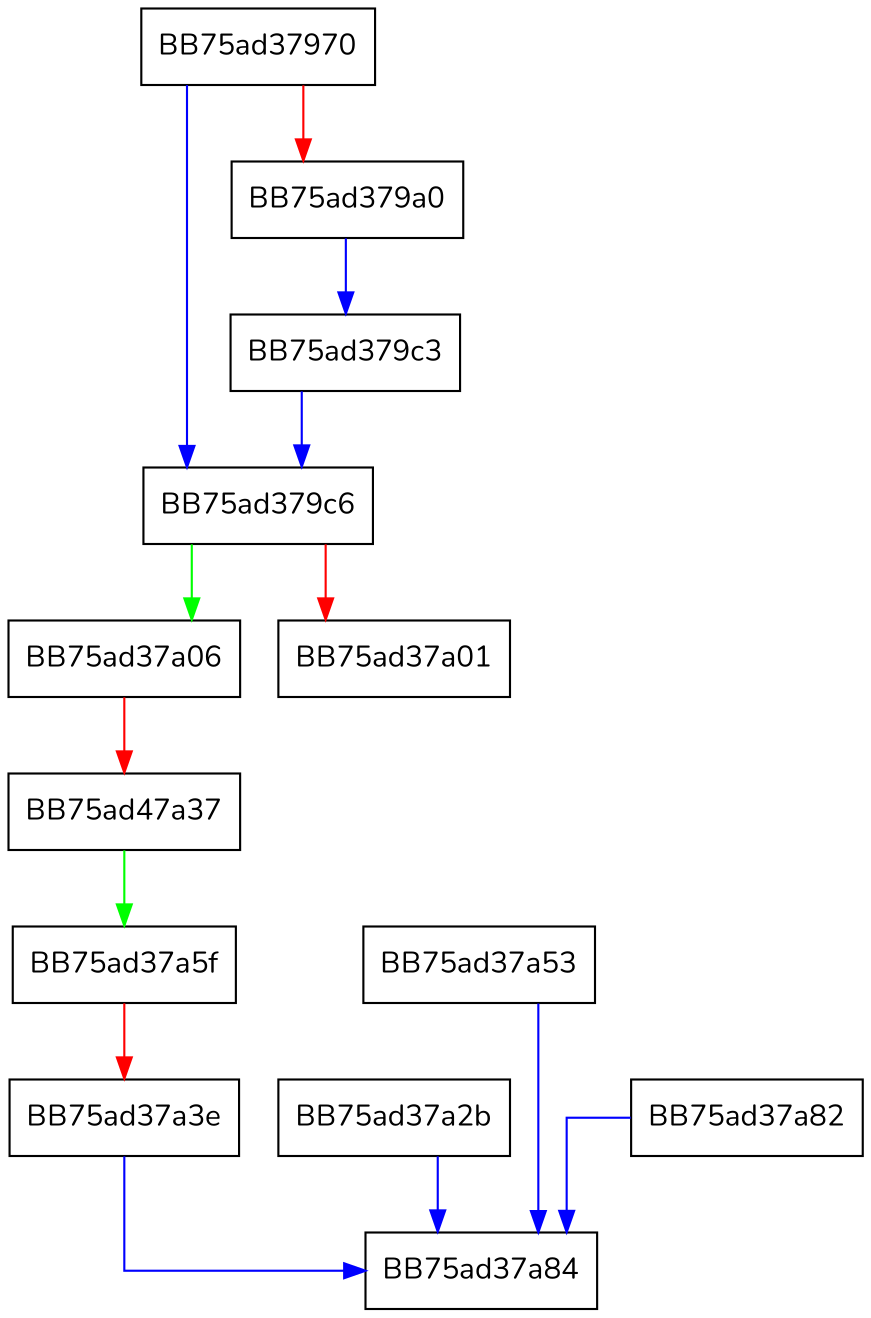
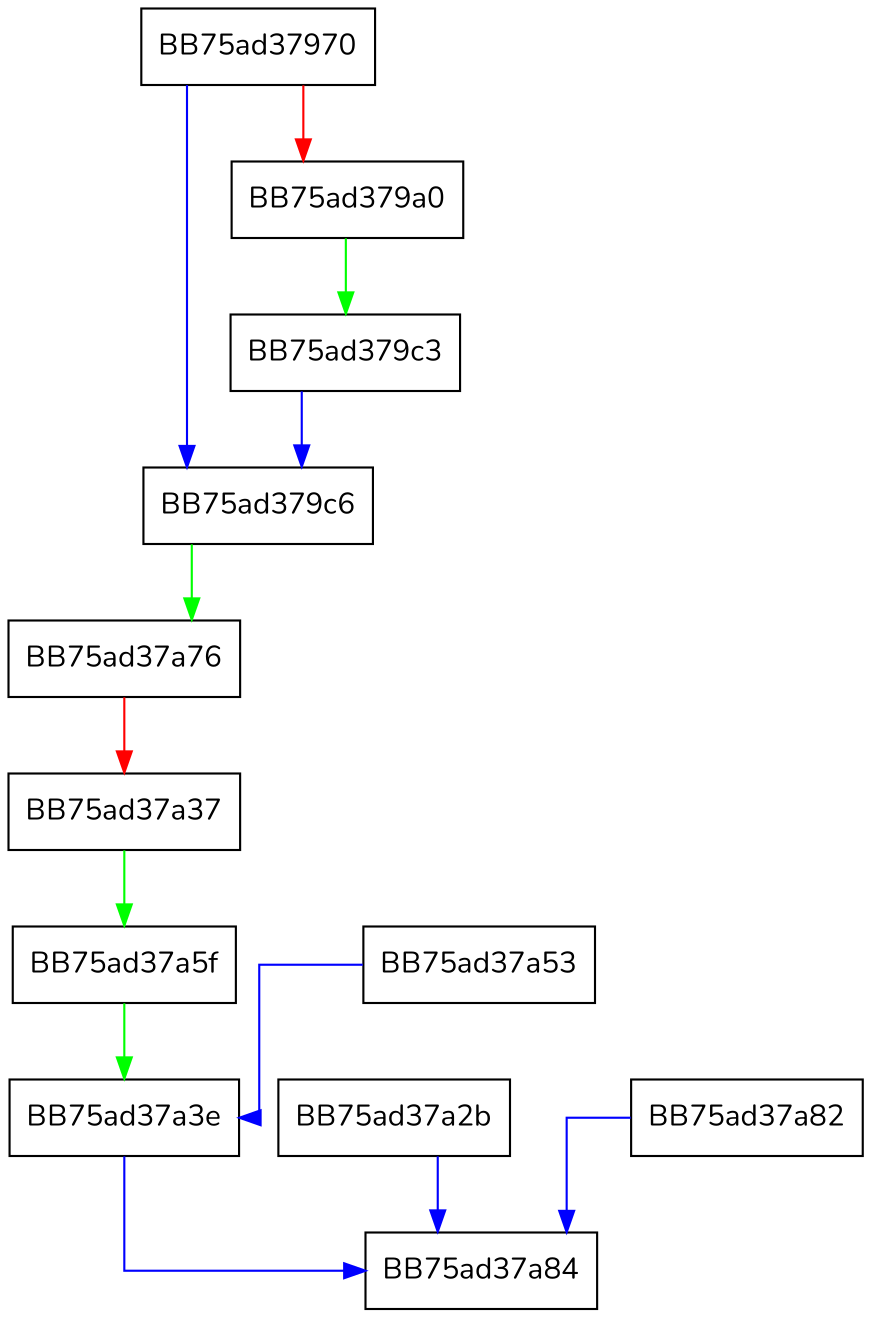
(346, 265) -> (346, 265)
(124, 659) -> (124, 659)
(394, 659) -> none
(124, 812) -> (124, 812)
(124, 1030) -> (124, 1030)
(538, 1107) -> (259, 990)
